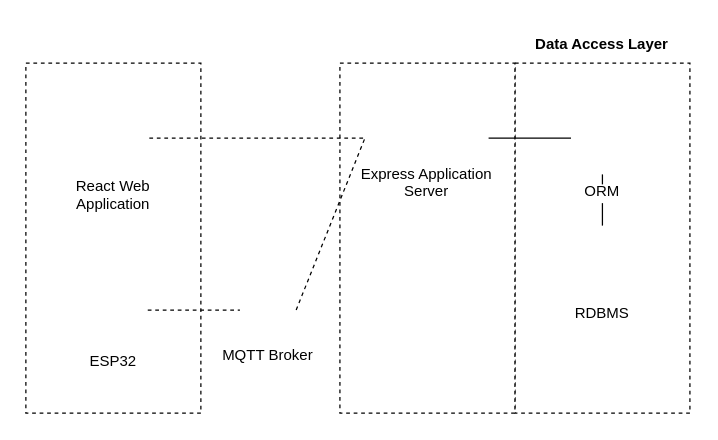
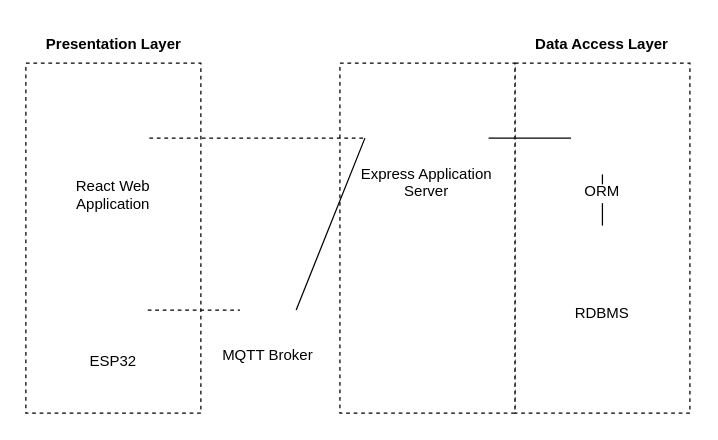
none -> (114, 44)
(331, 223) -> (331, 223)
